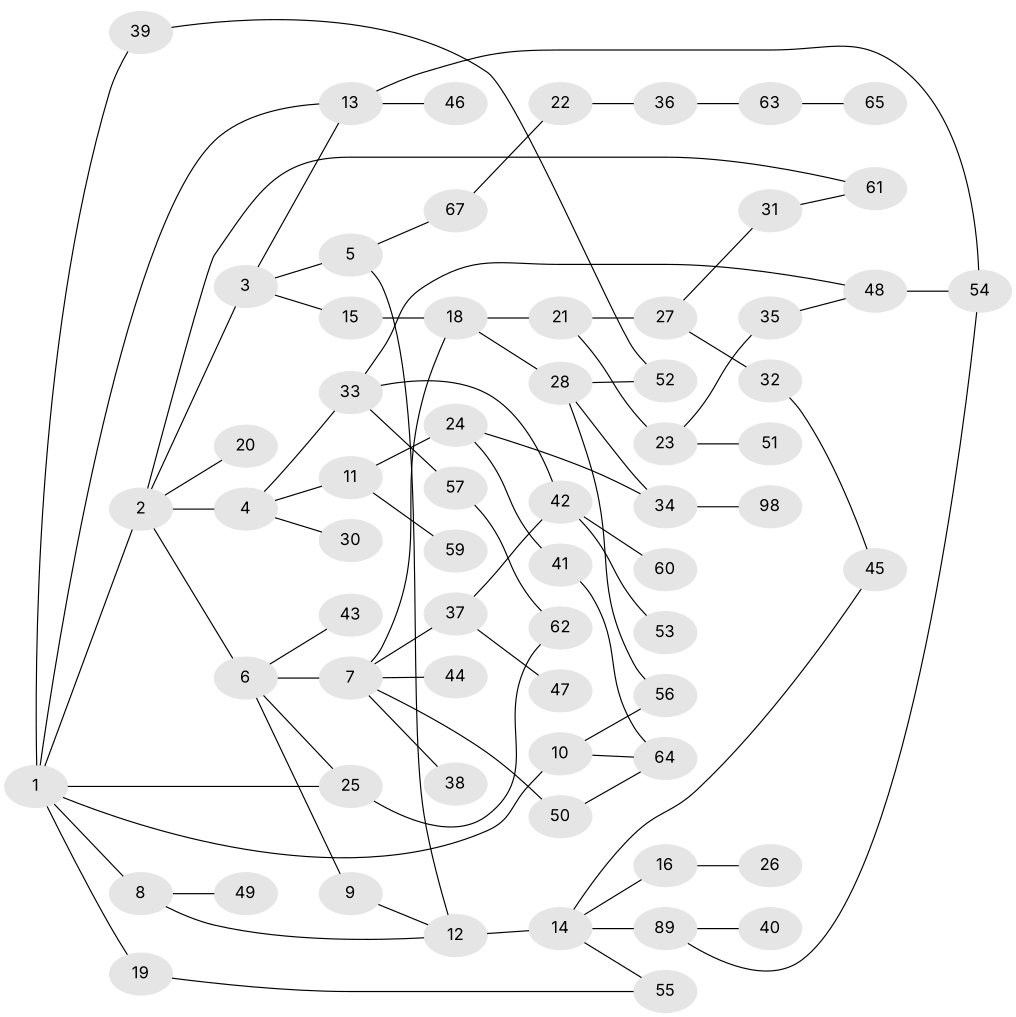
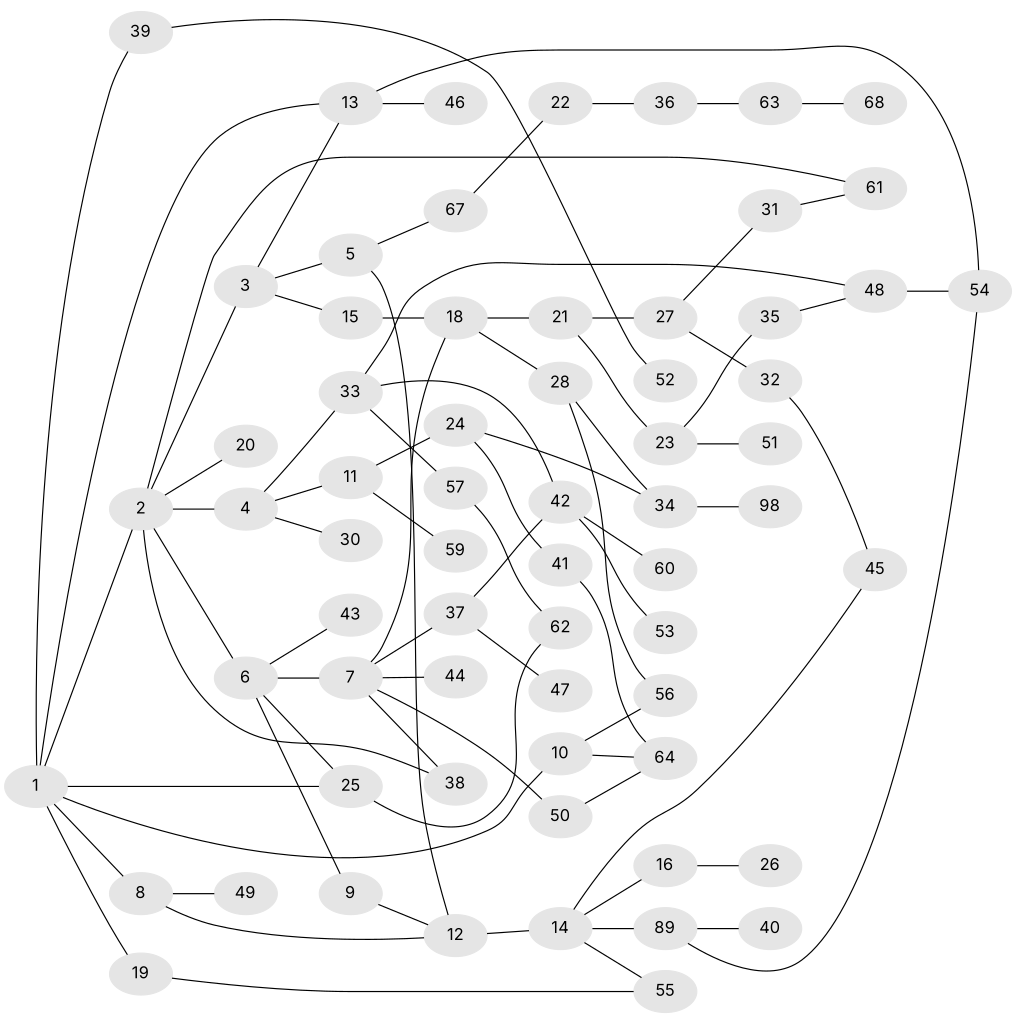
(875, 104) -> (875, 104)
(621, 382) -> none
none -> (226, 719)
